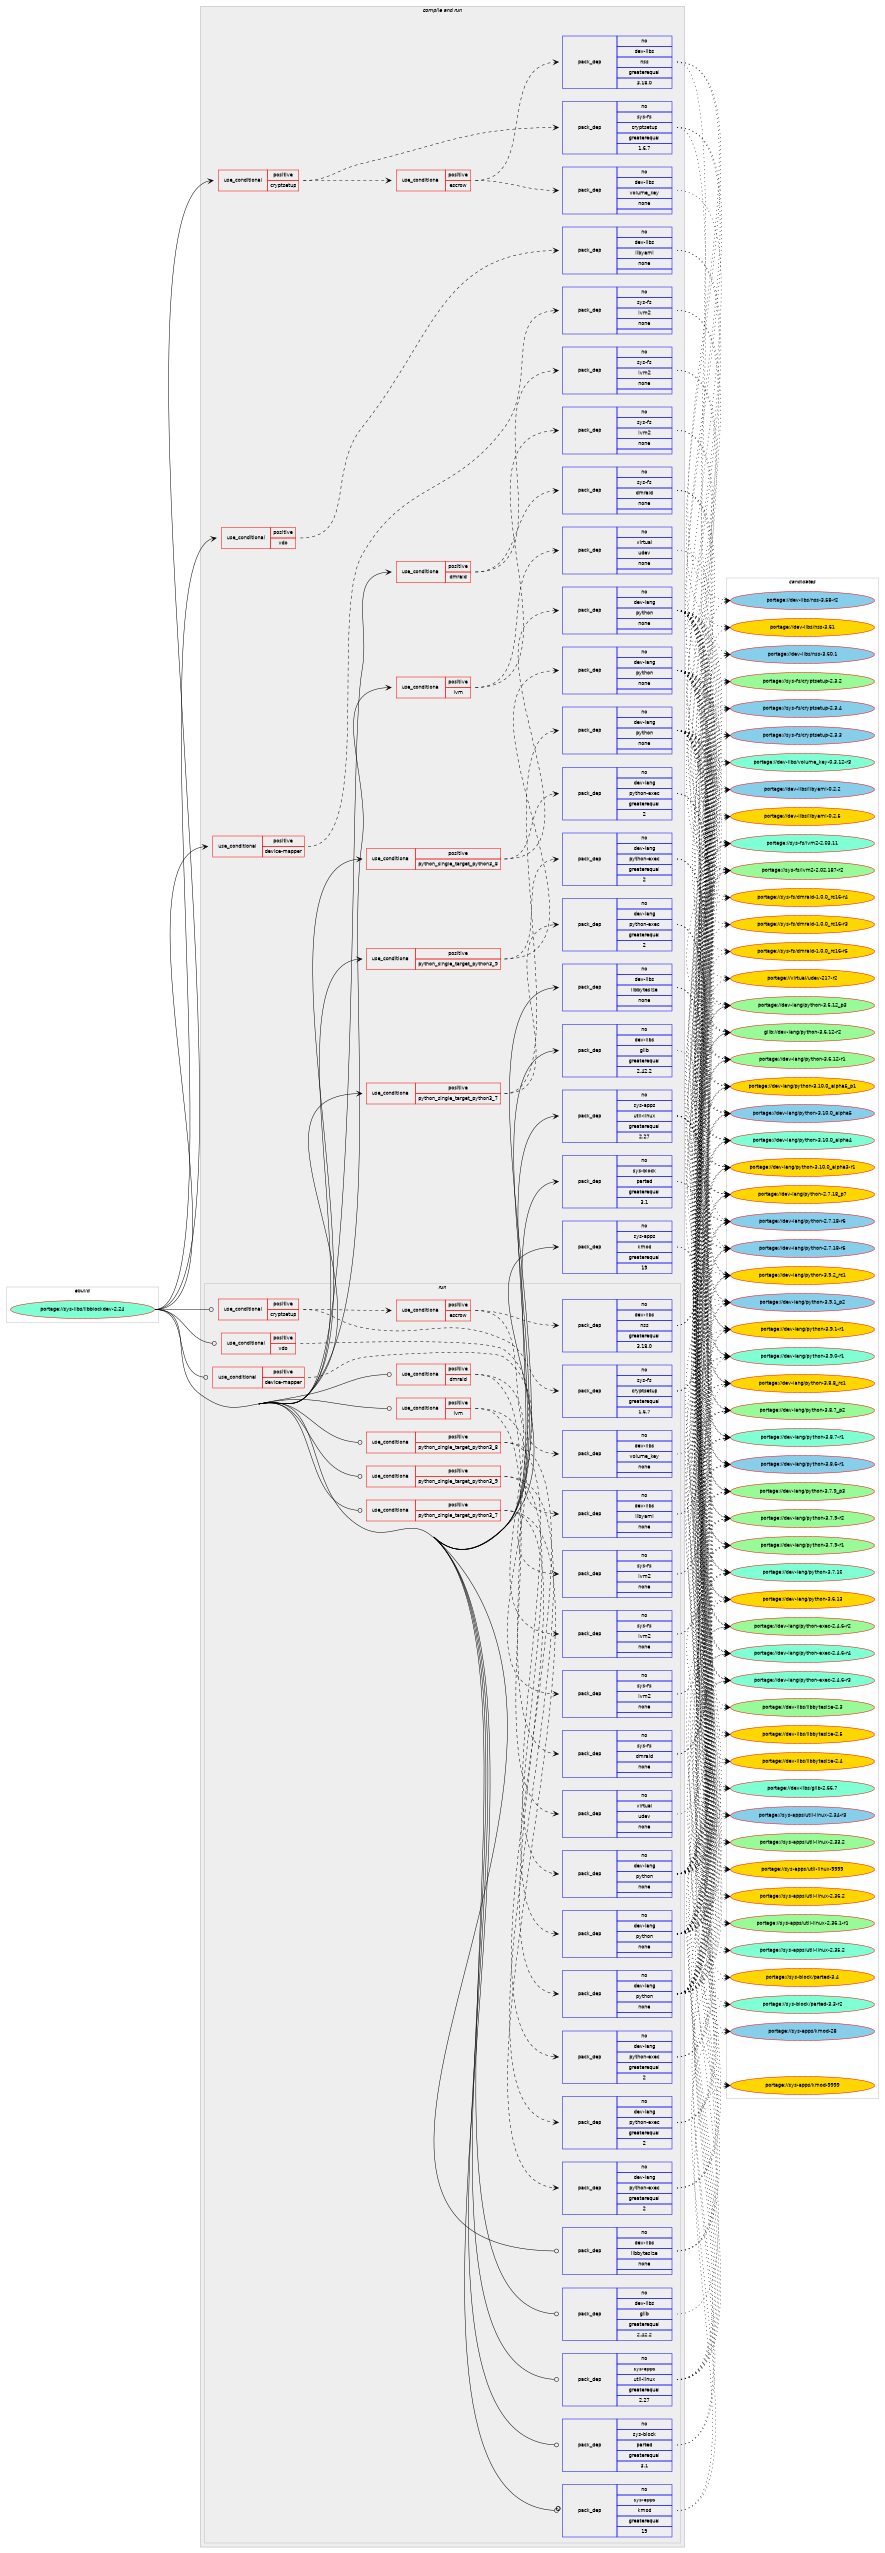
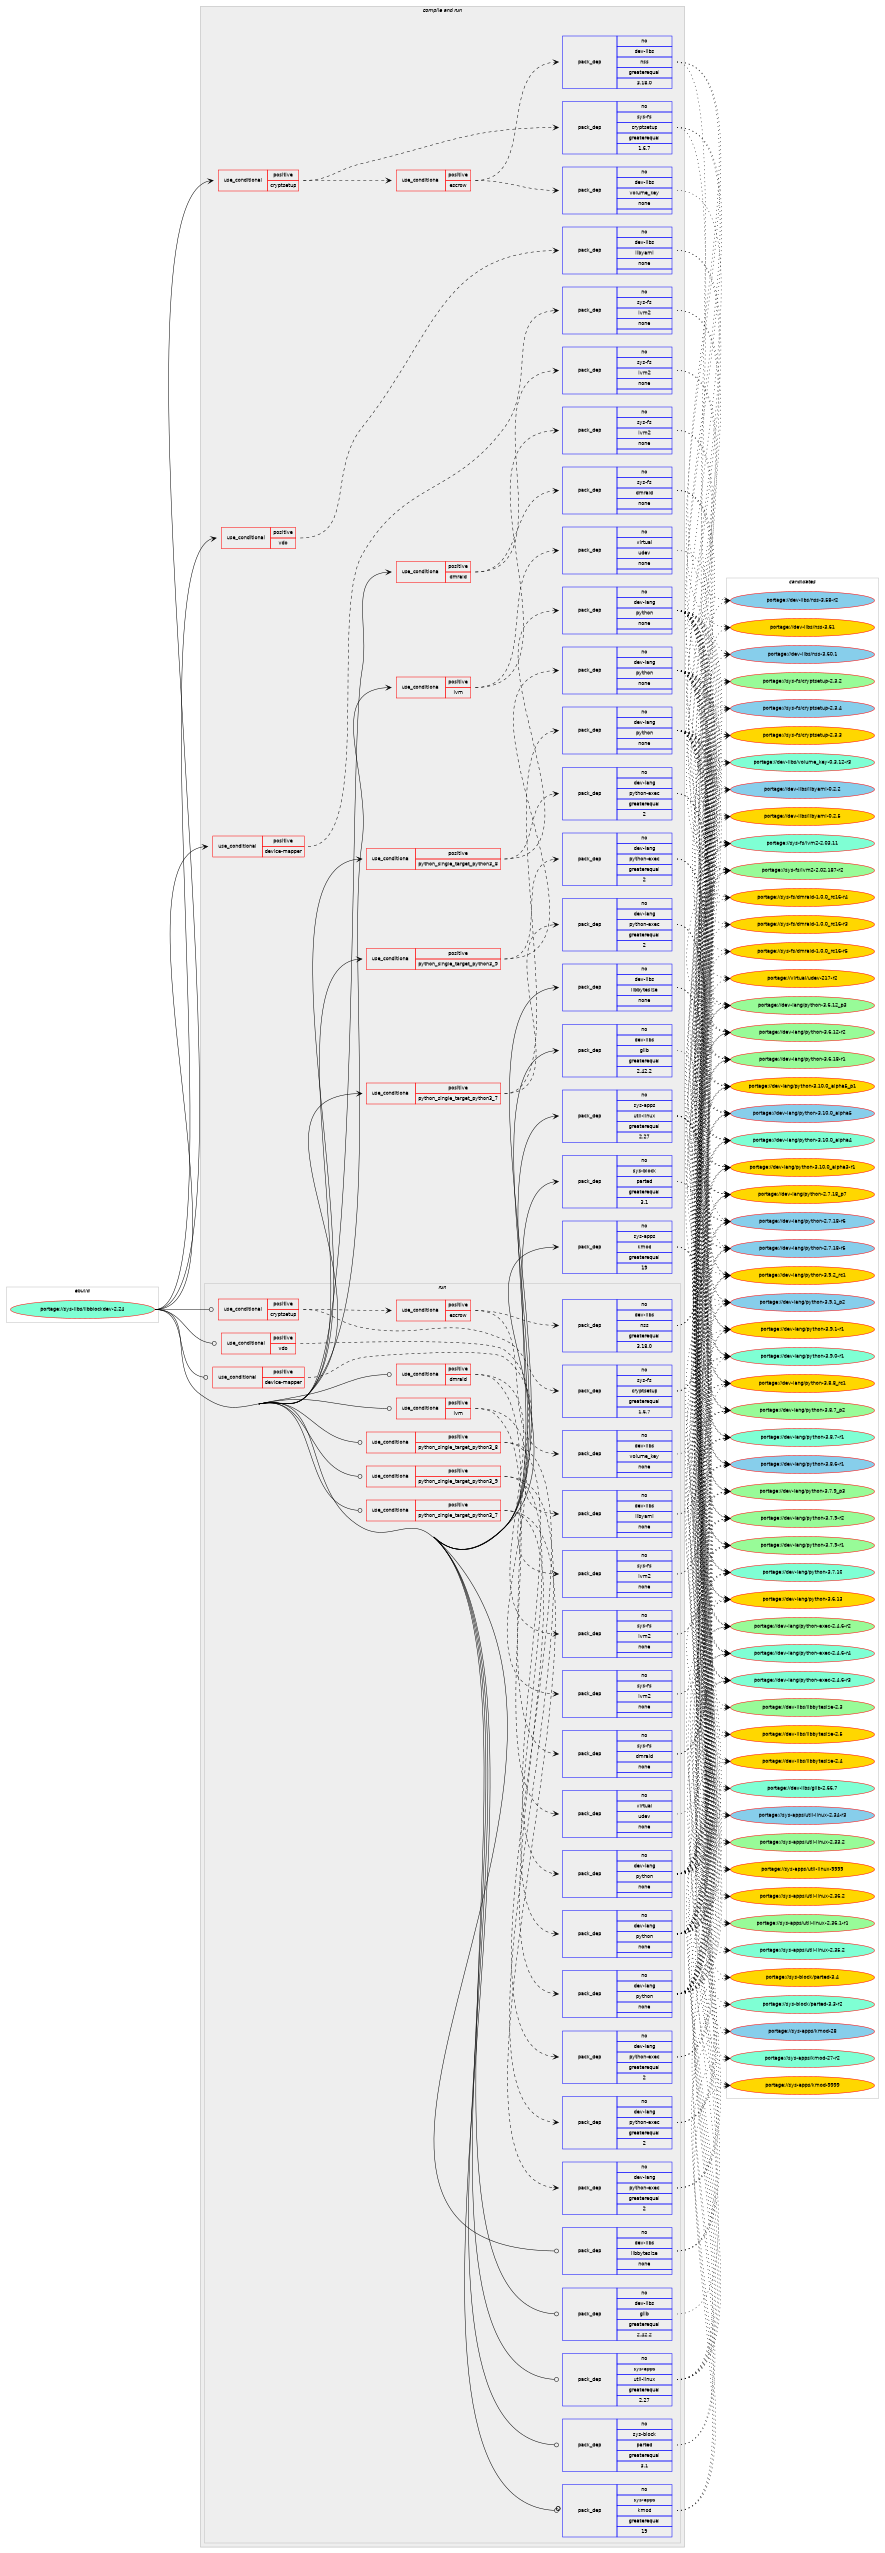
(802, 736) -> (802, 736)
(802, 1032) -> (802, 1032)
(802, 1060) -> (802, 1060)
none -> (802, 2058)
